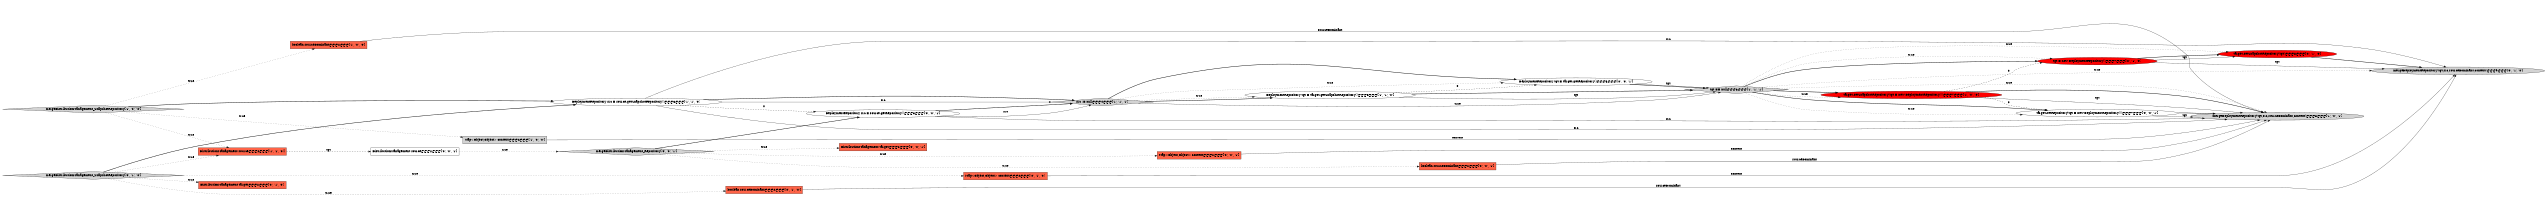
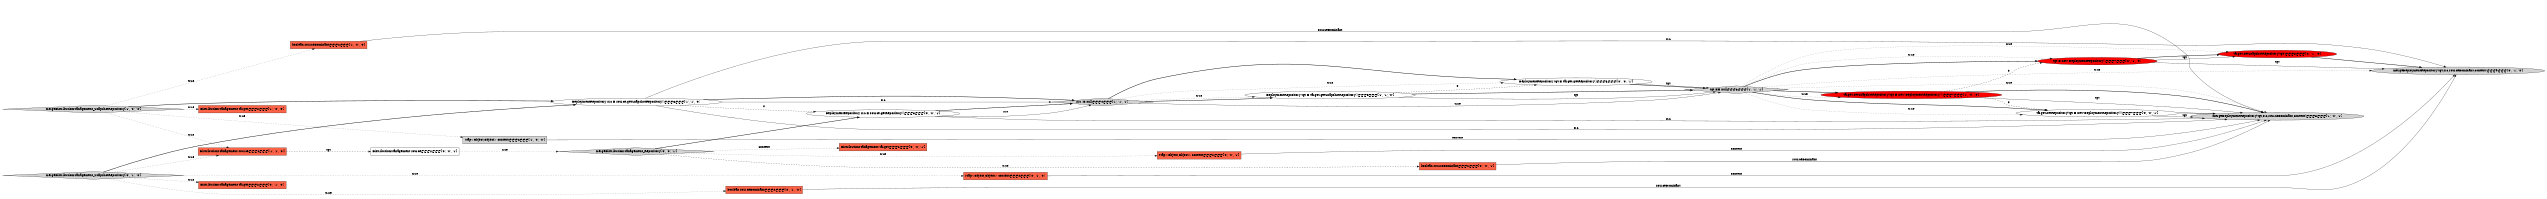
none -> (242, 109)
(764, 147) -> (764, 147)
(1039, 167) -> (1039, 167)
